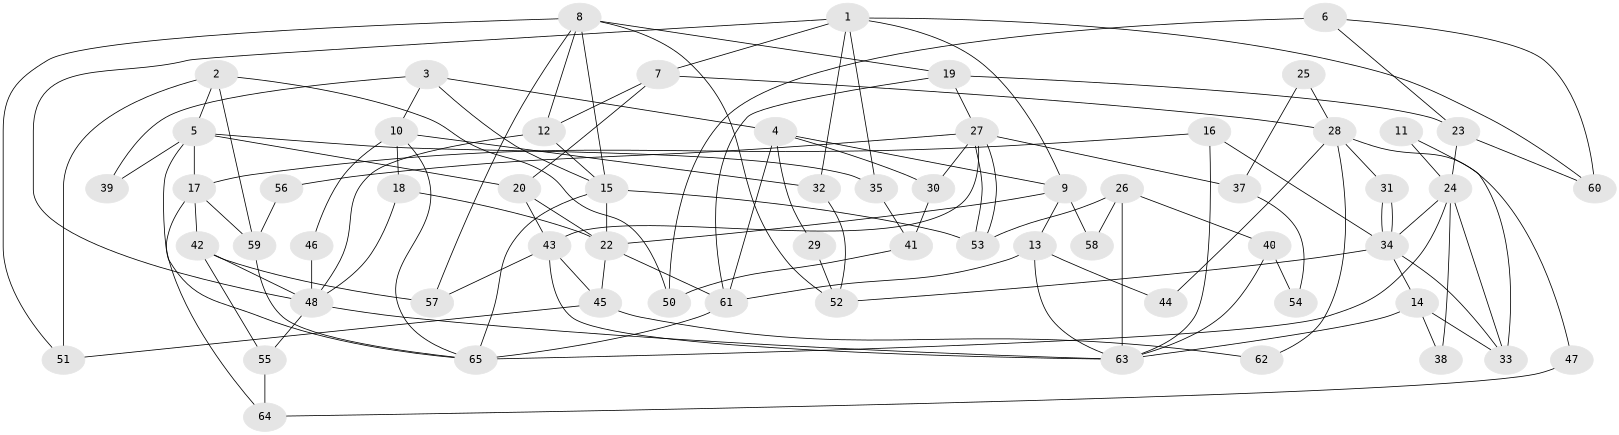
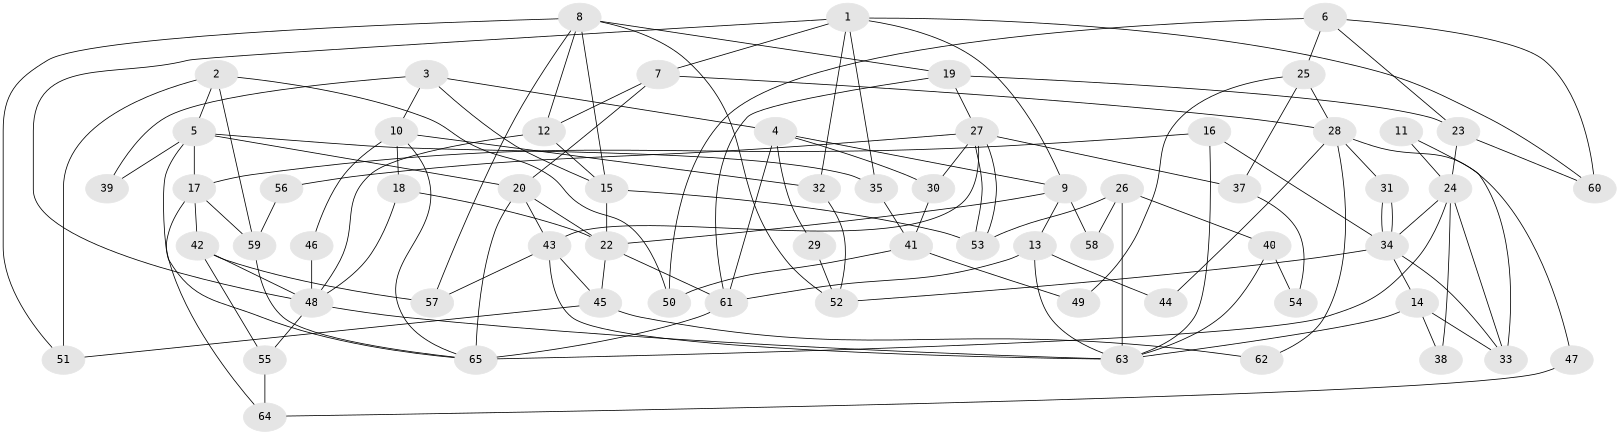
none -> (1315, 46)
(508, 251) -> (485, 271)
none -> (1079, 303)
